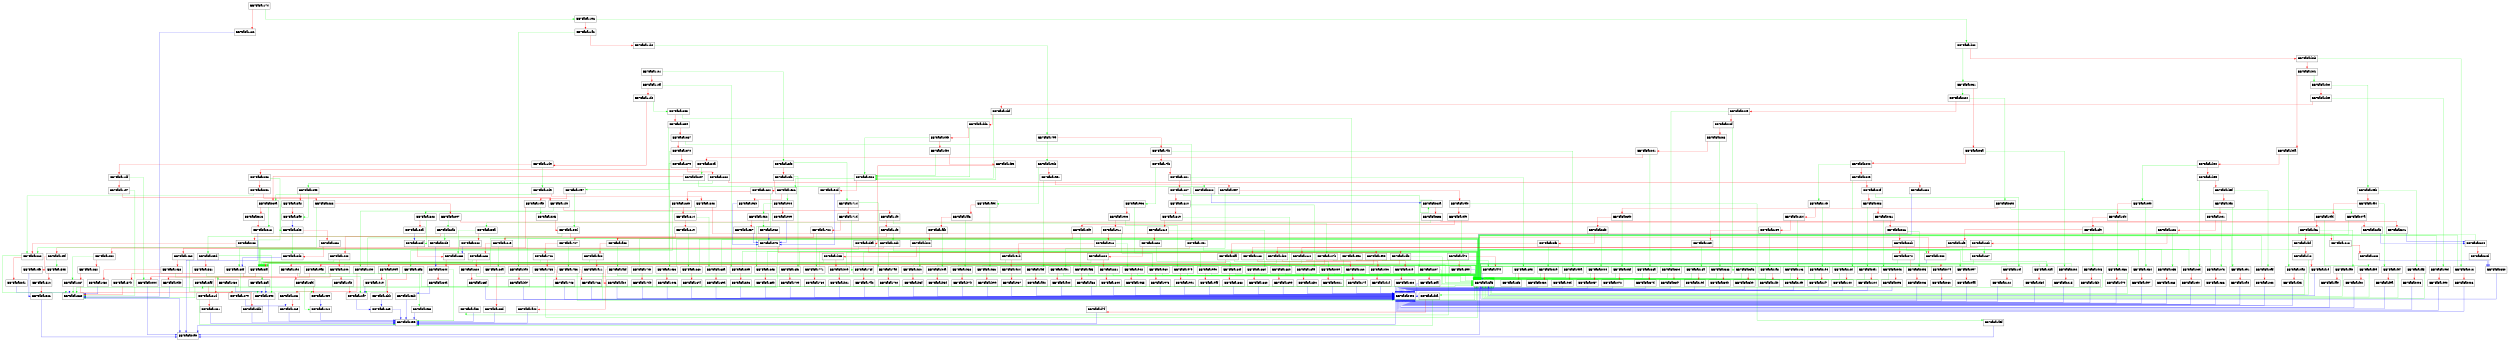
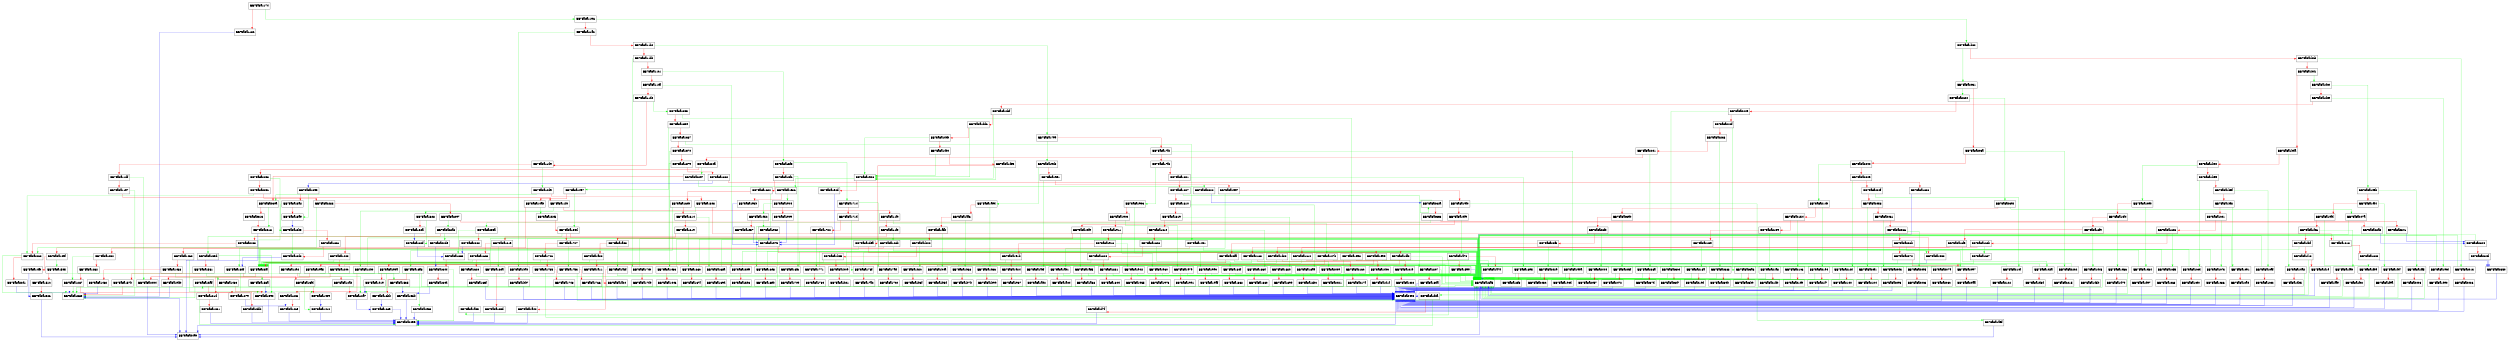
none -> (644, 59)
(511, 184) -> (511, 184)
(696, 237) -> (566, 236)
(424, 257) -> (424, 257)
none -> (759, 263)
(1922, 266) -> (1932, 266)
none -> (399, 283)
(246, 292) -> (246, 292)
